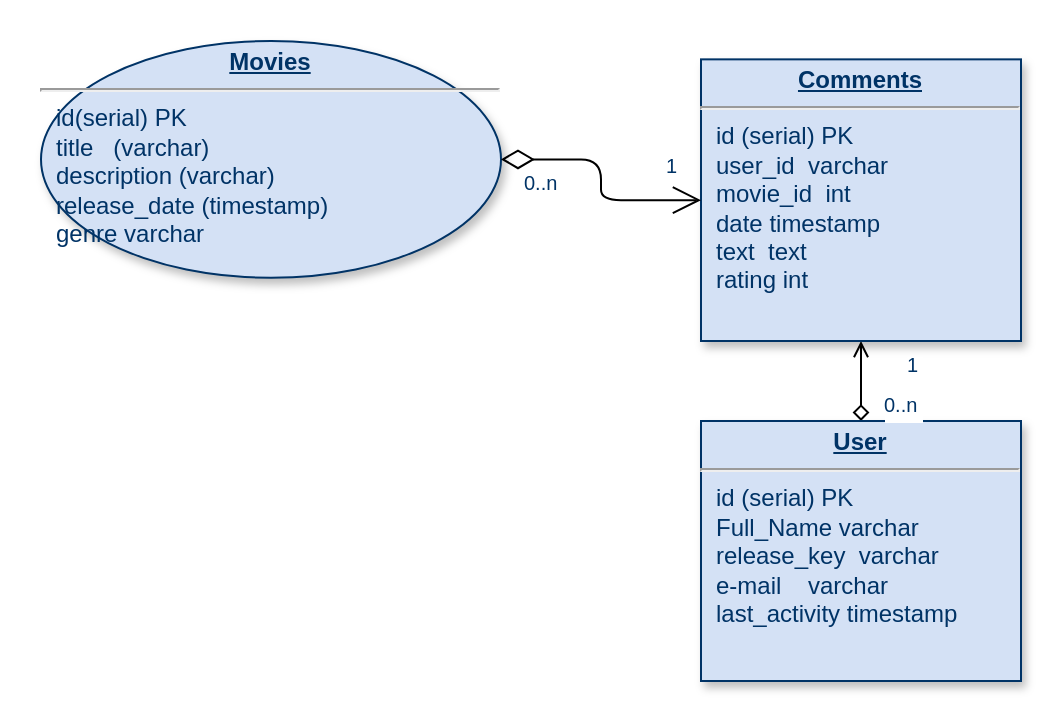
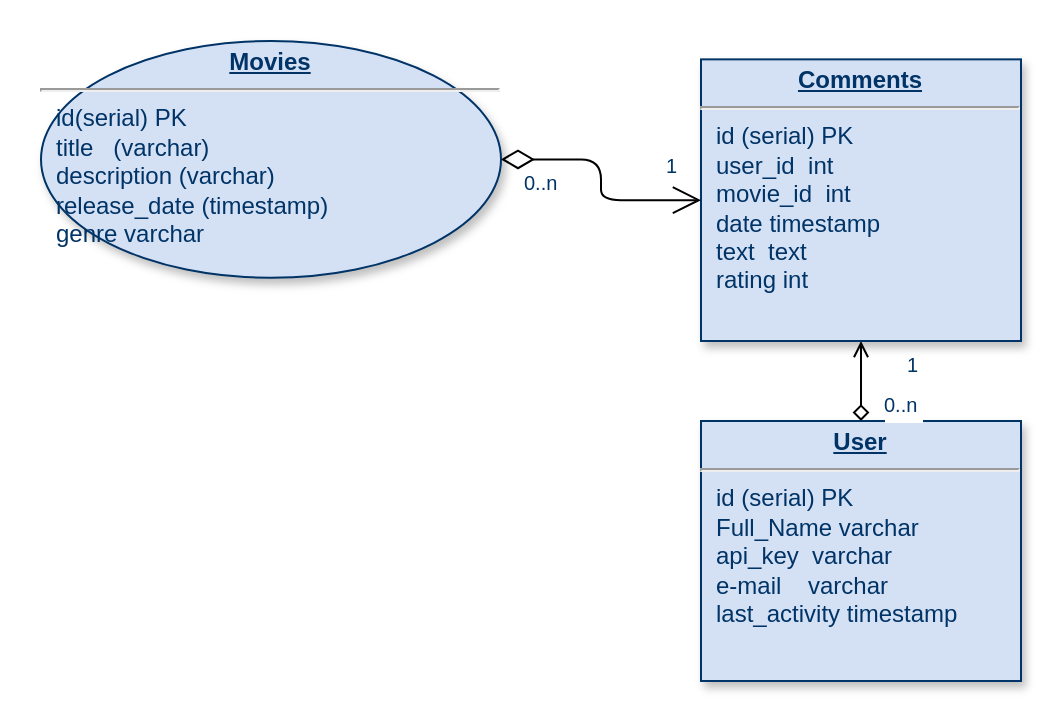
(802, 160) -> (789, 160)
(840, 507) -> (840, 507)
